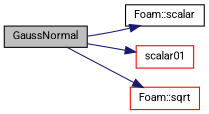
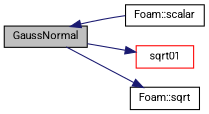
(109, 33) -> (103, 19)
(165, 57) -> (165, 57)
(165, 98) -> (165, 98)
